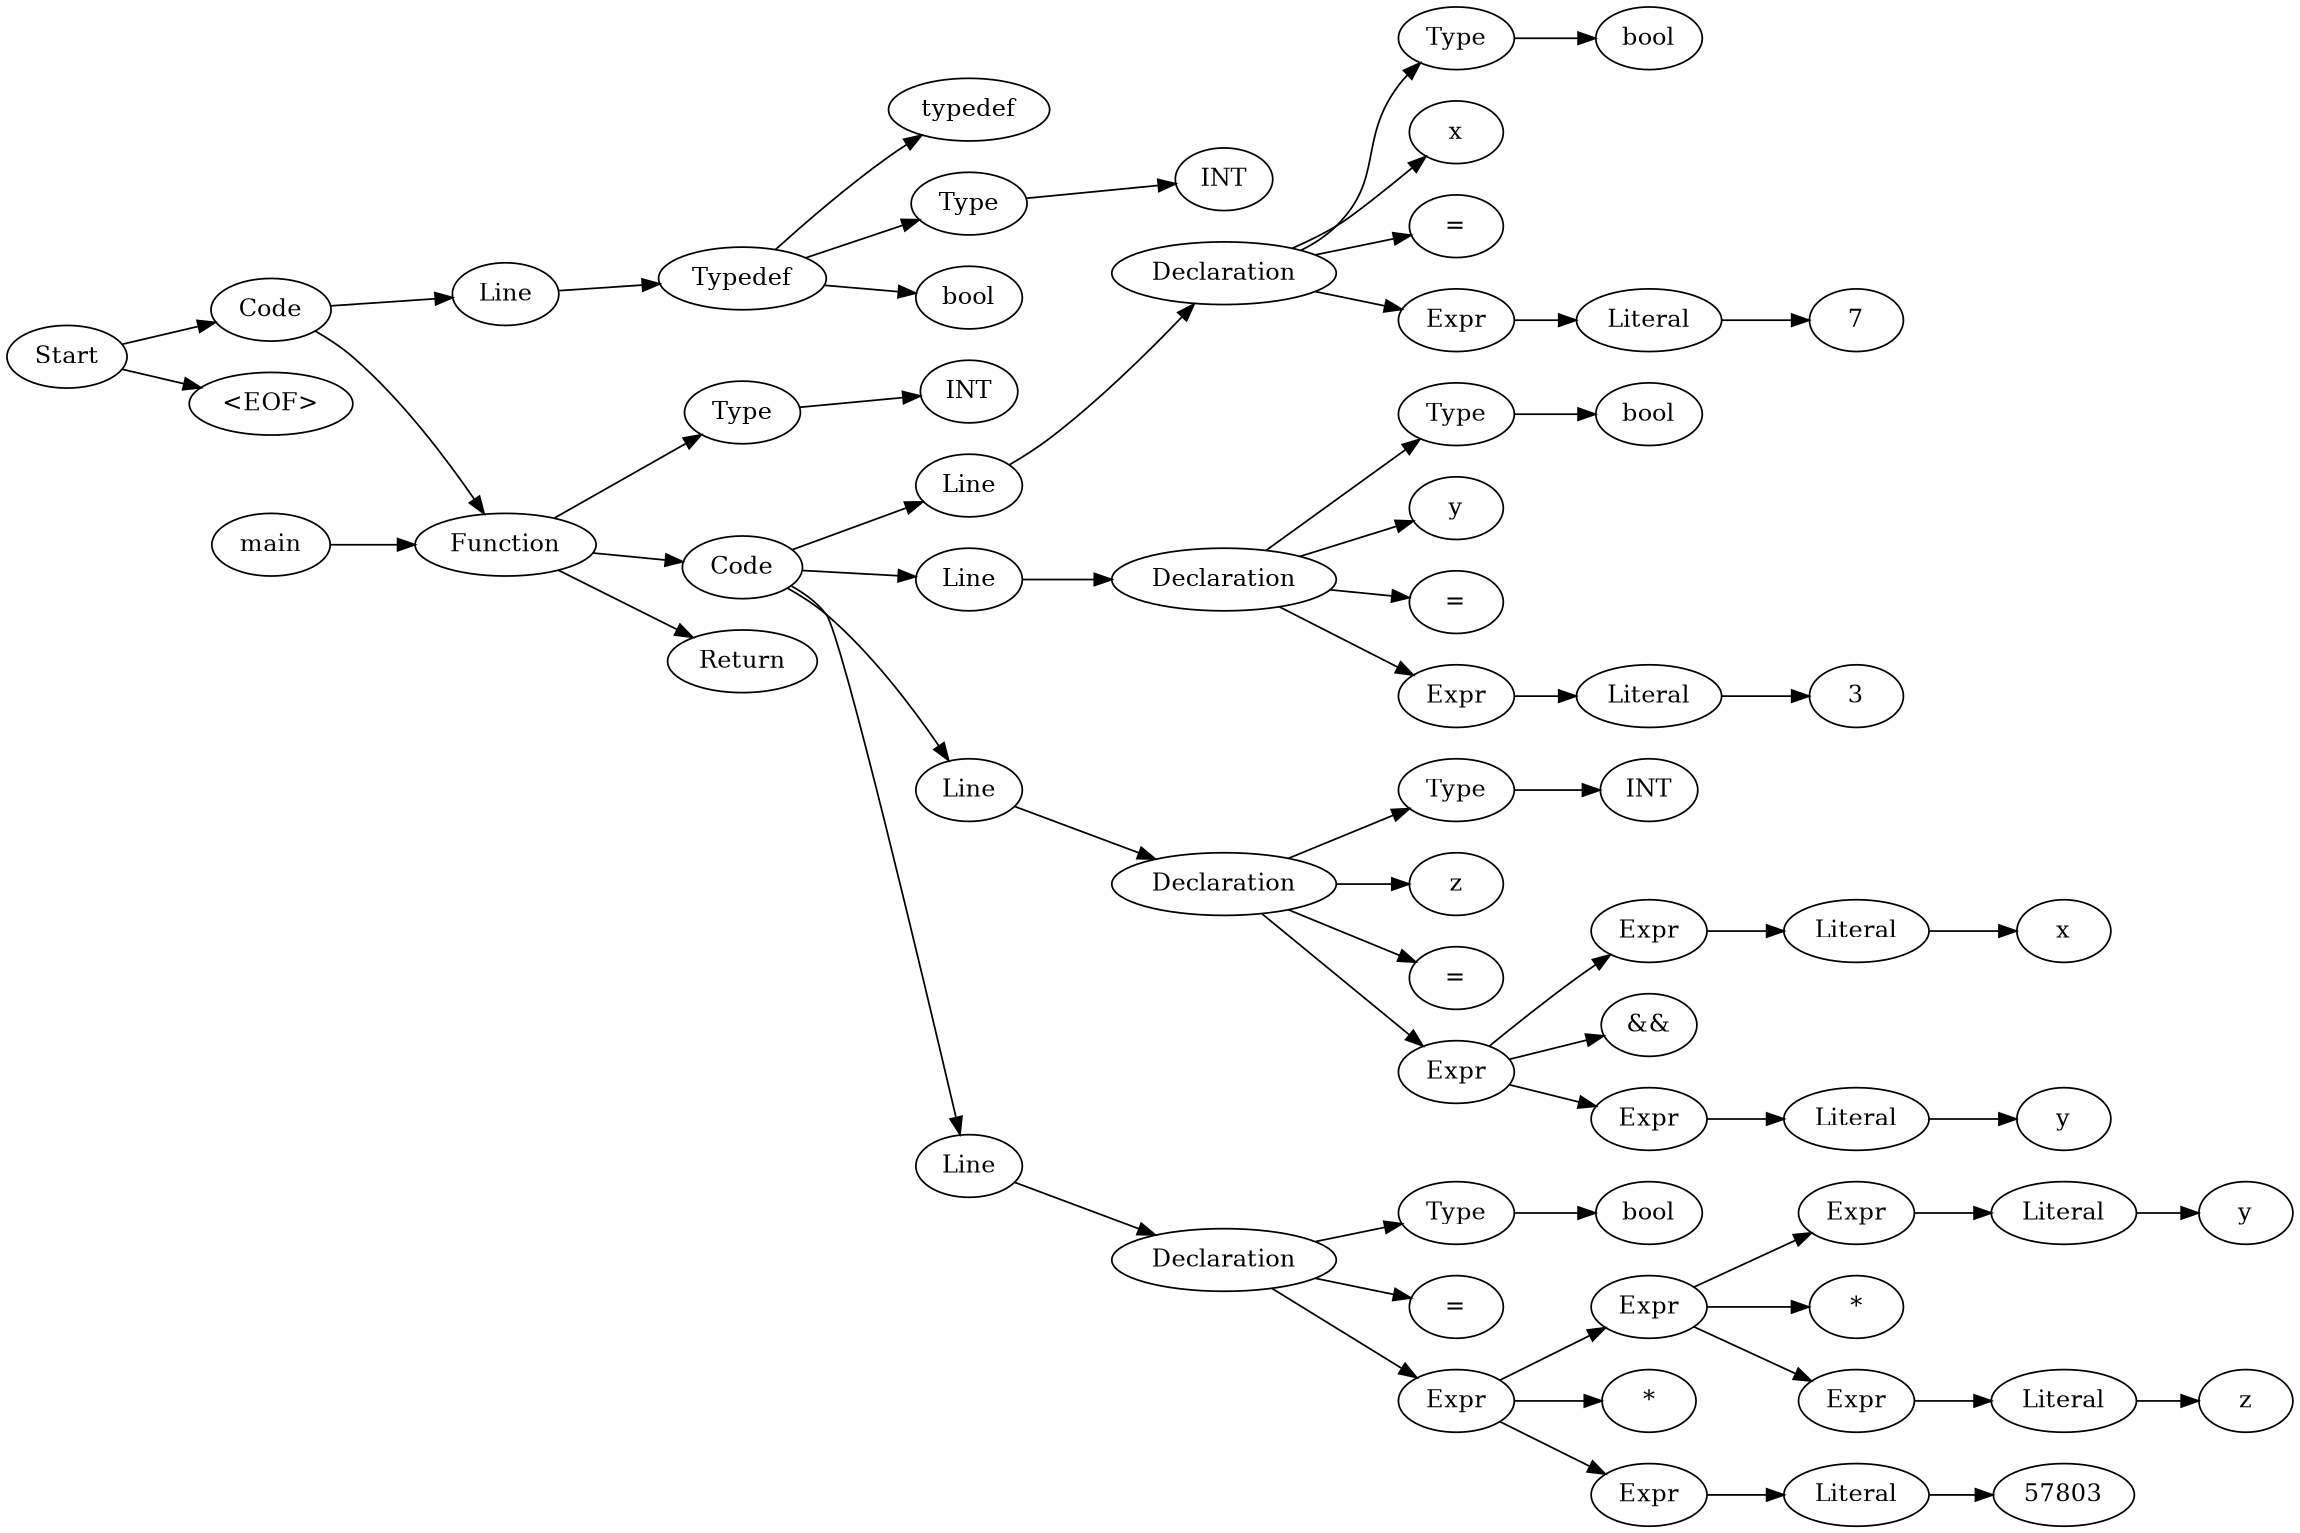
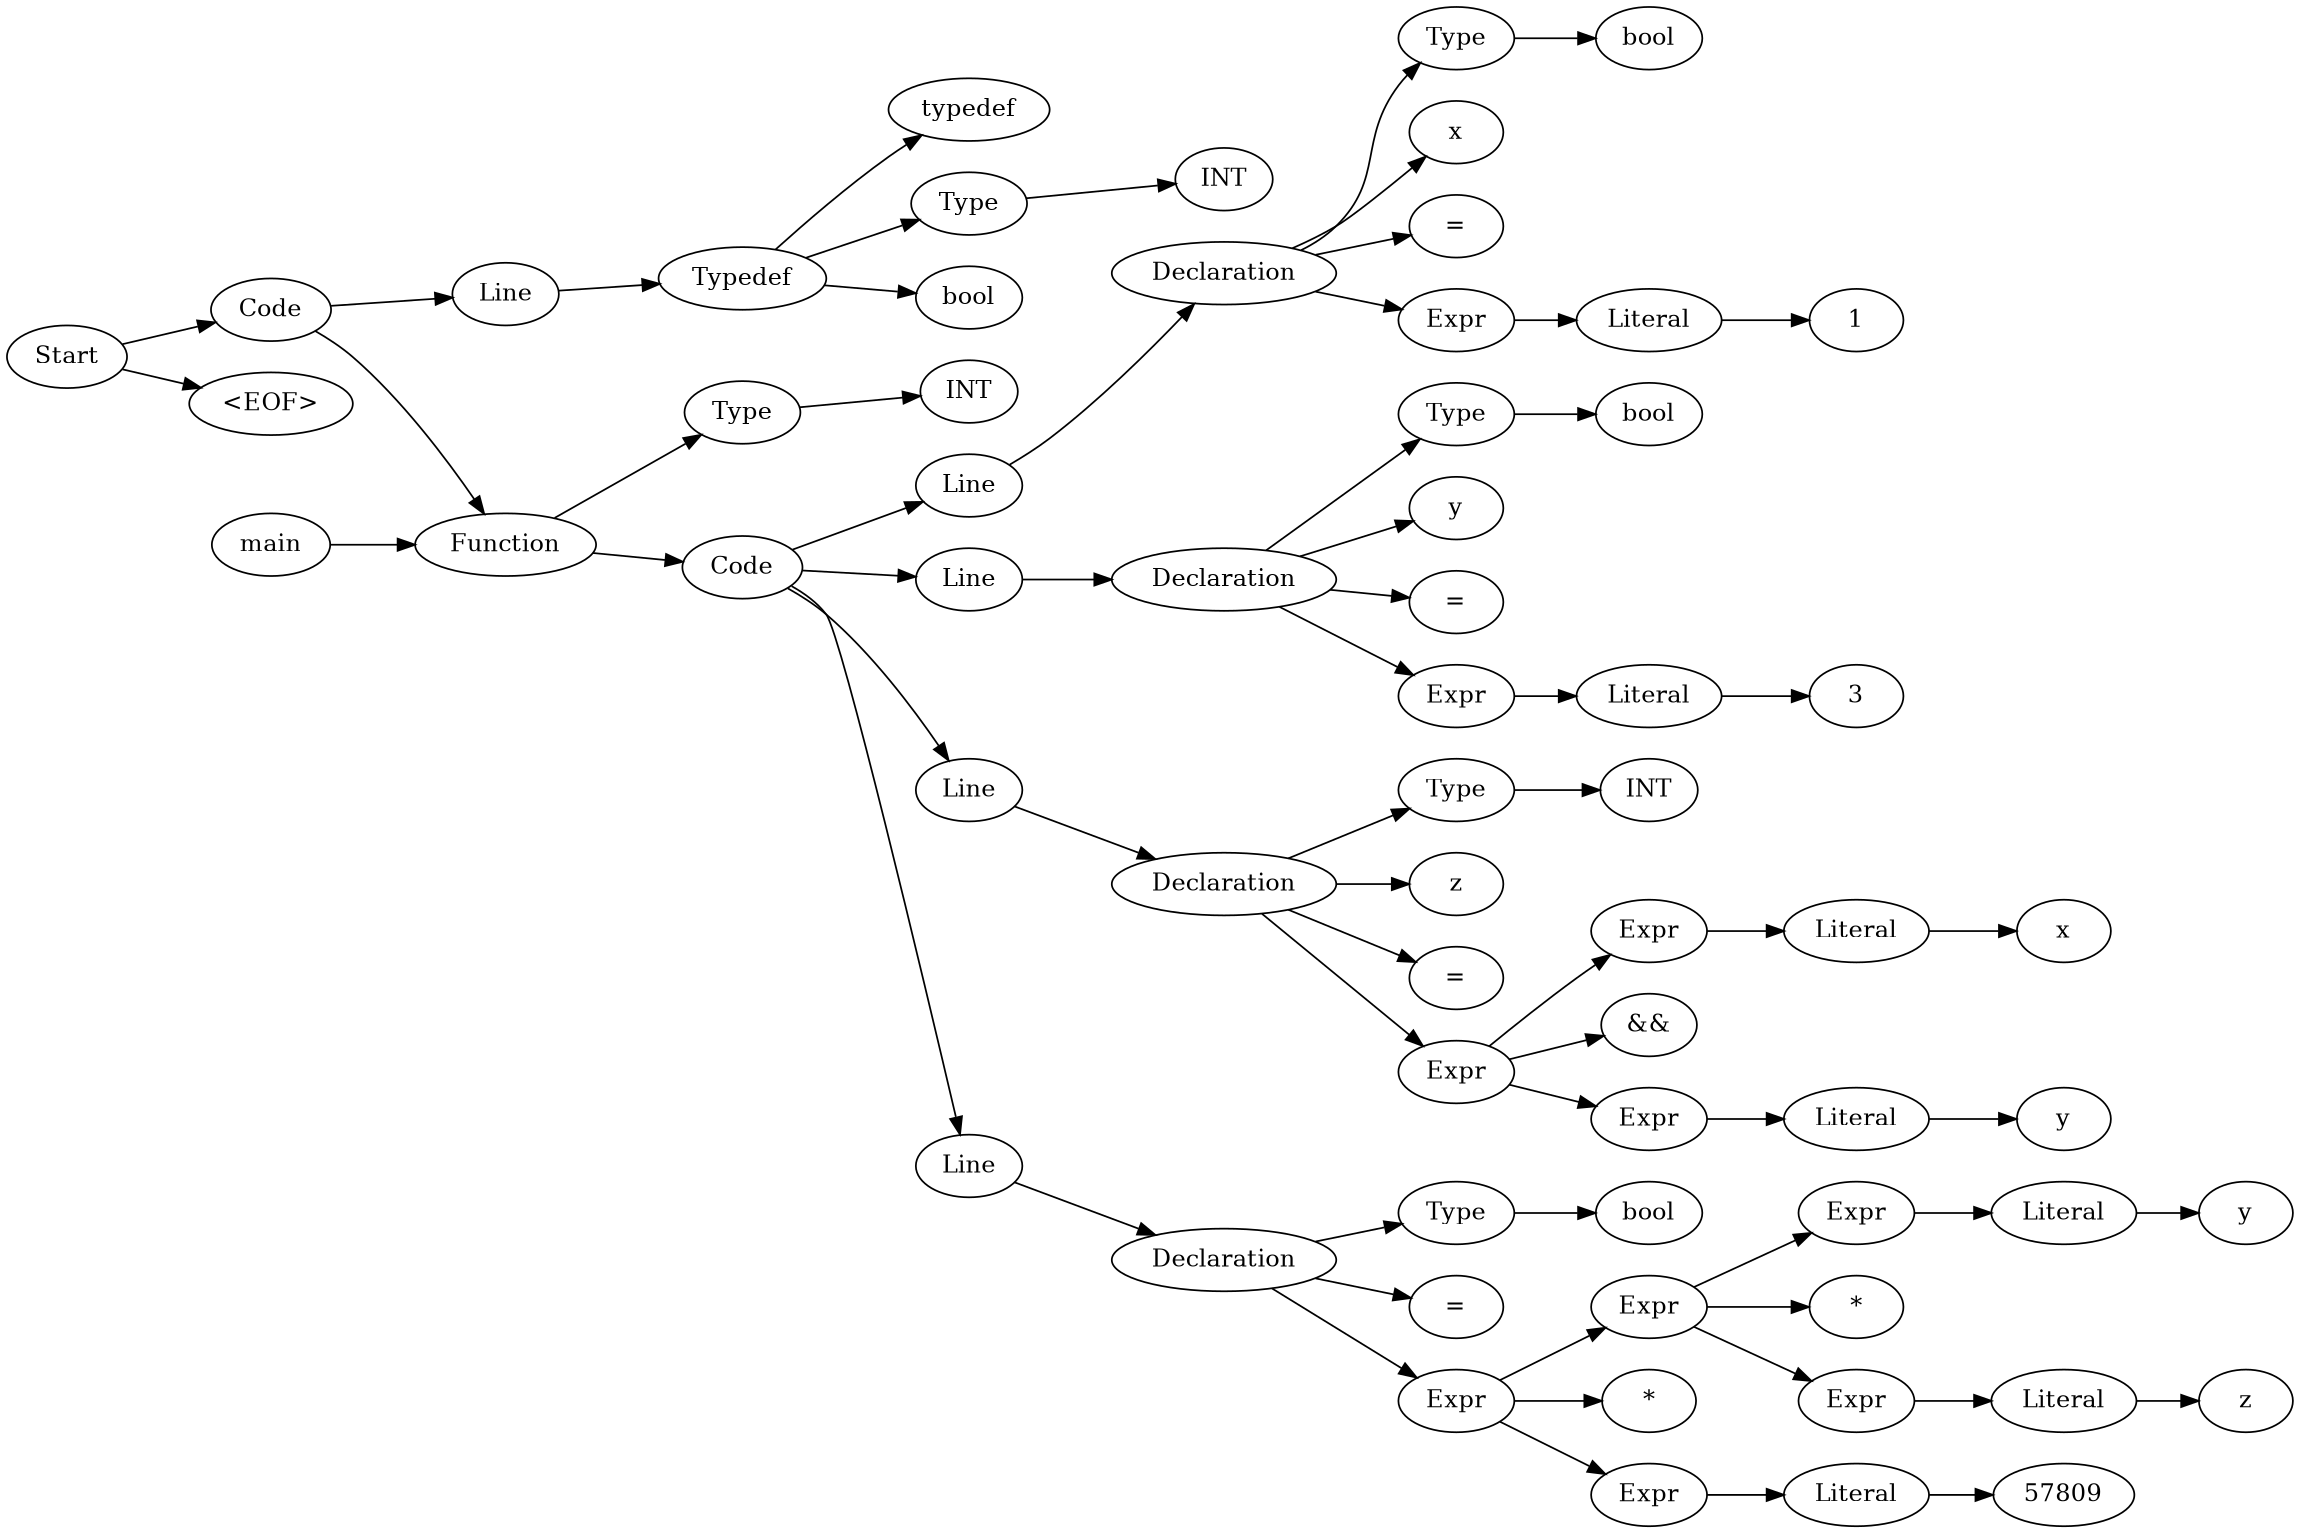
(1857, 320) -> (1857, 320)
(742, 661) -> none
(2064, 1495) -> (2064, 1495)
